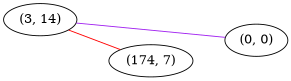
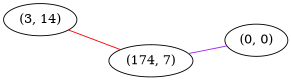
(151, 30) -> (208, 50)
